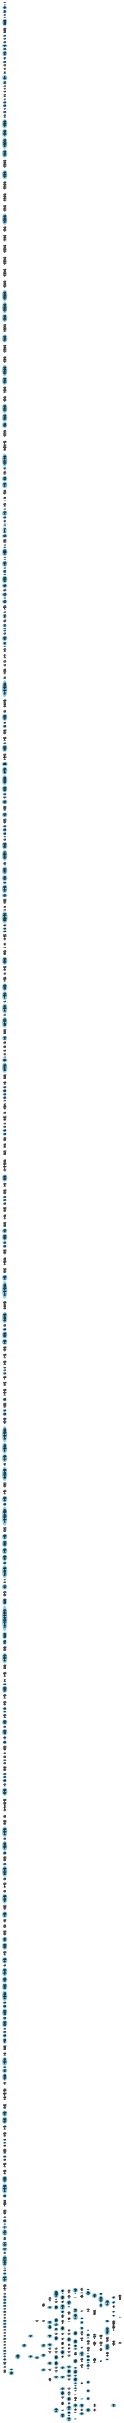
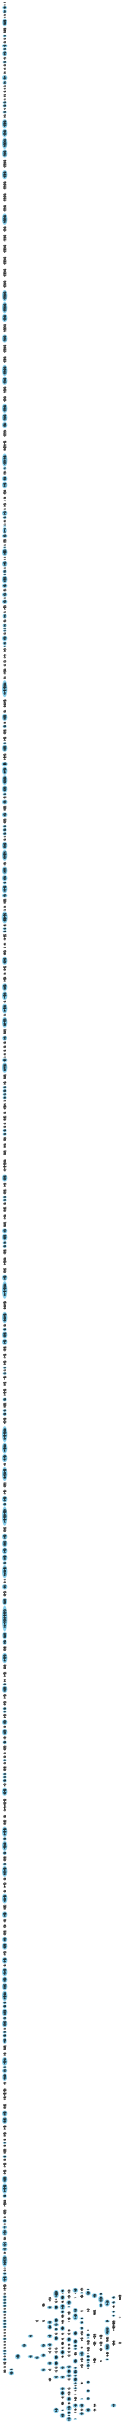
(5, 1839) -> (5, 1839)
